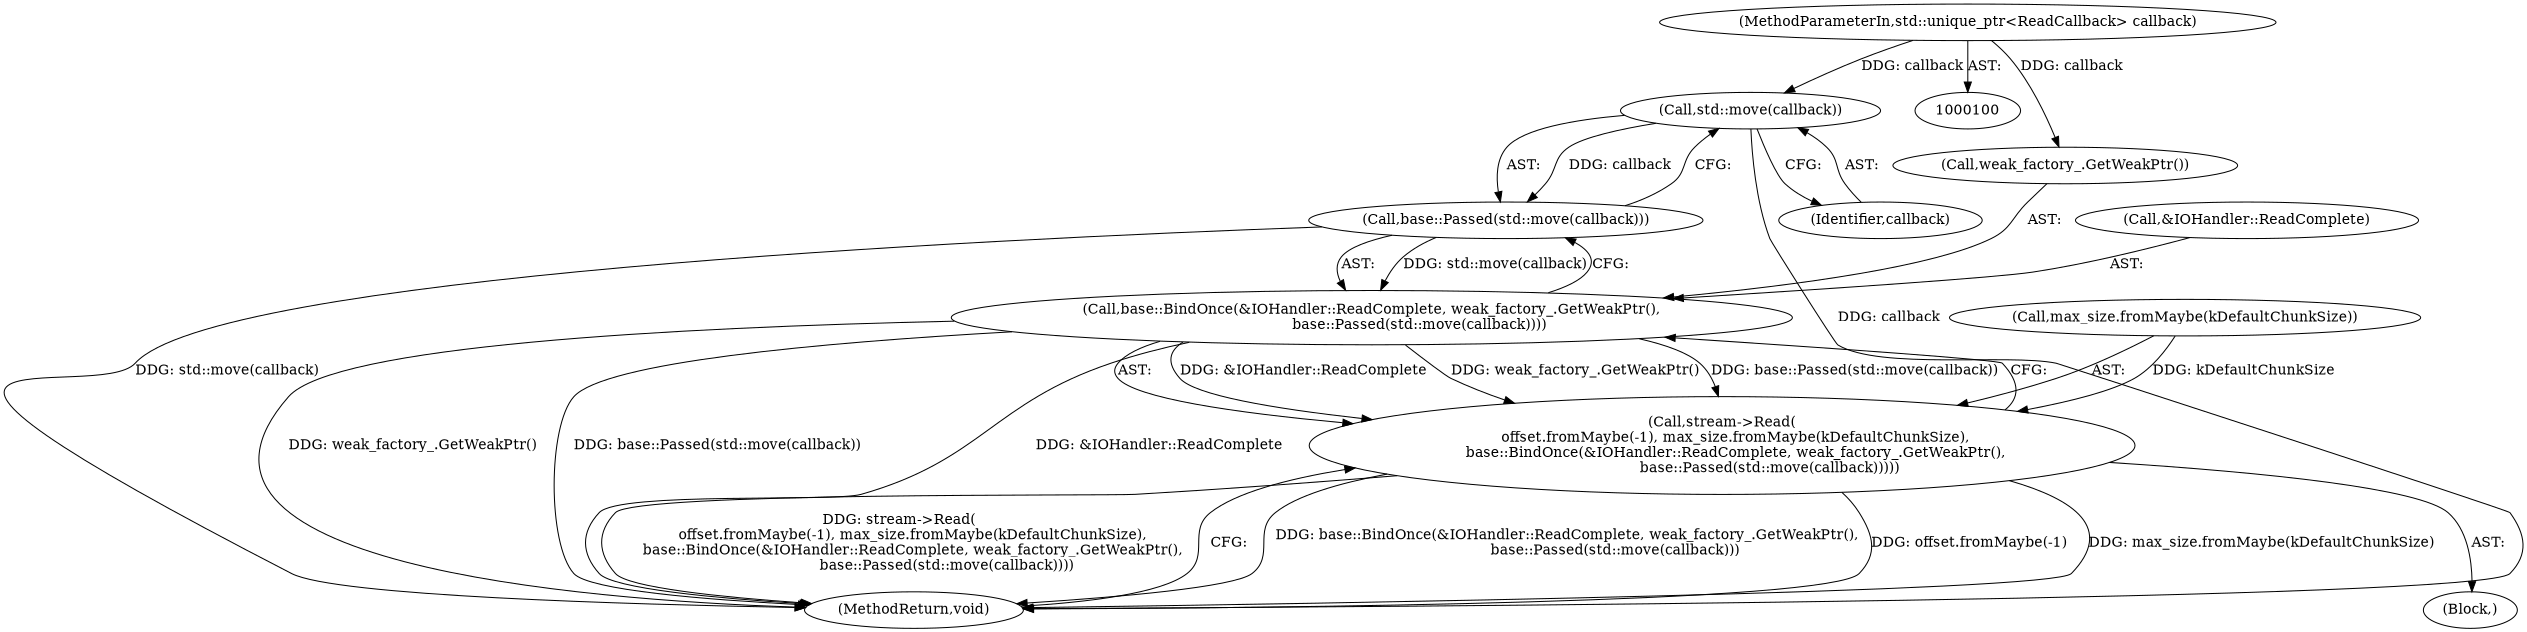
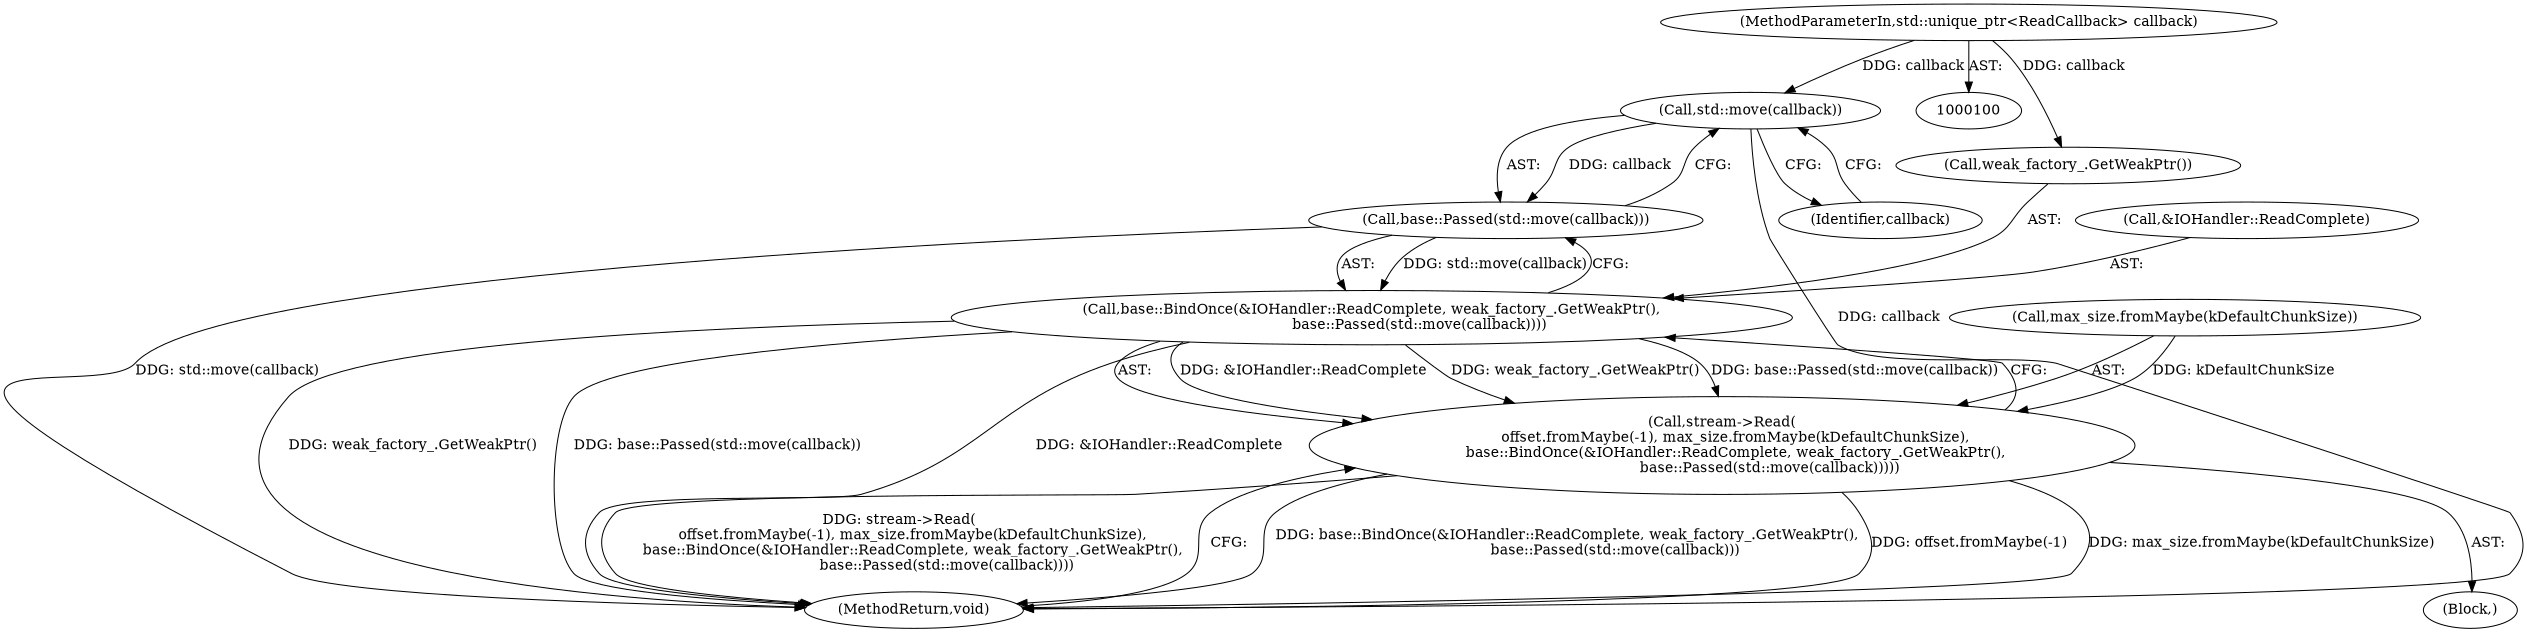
(1864, 165) -> (1866, 165)
